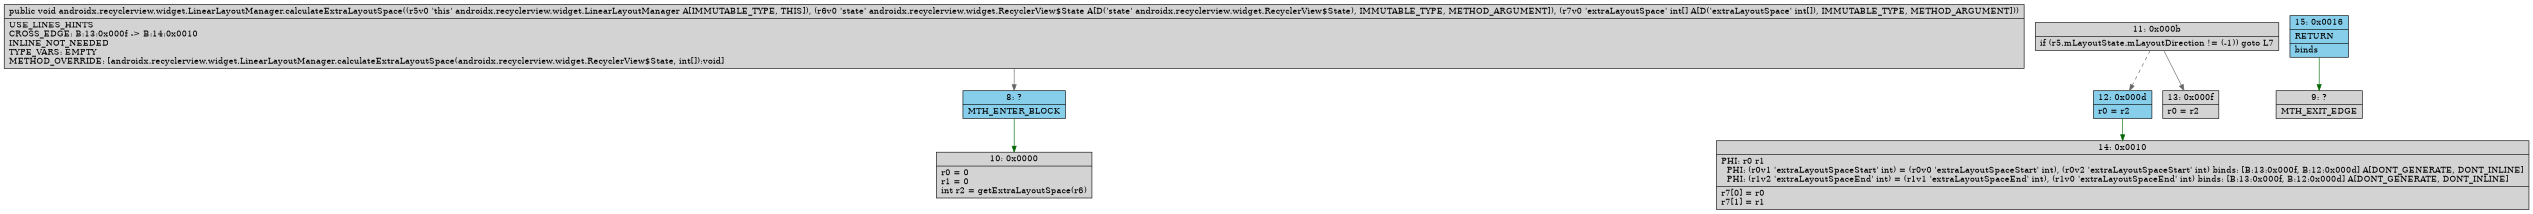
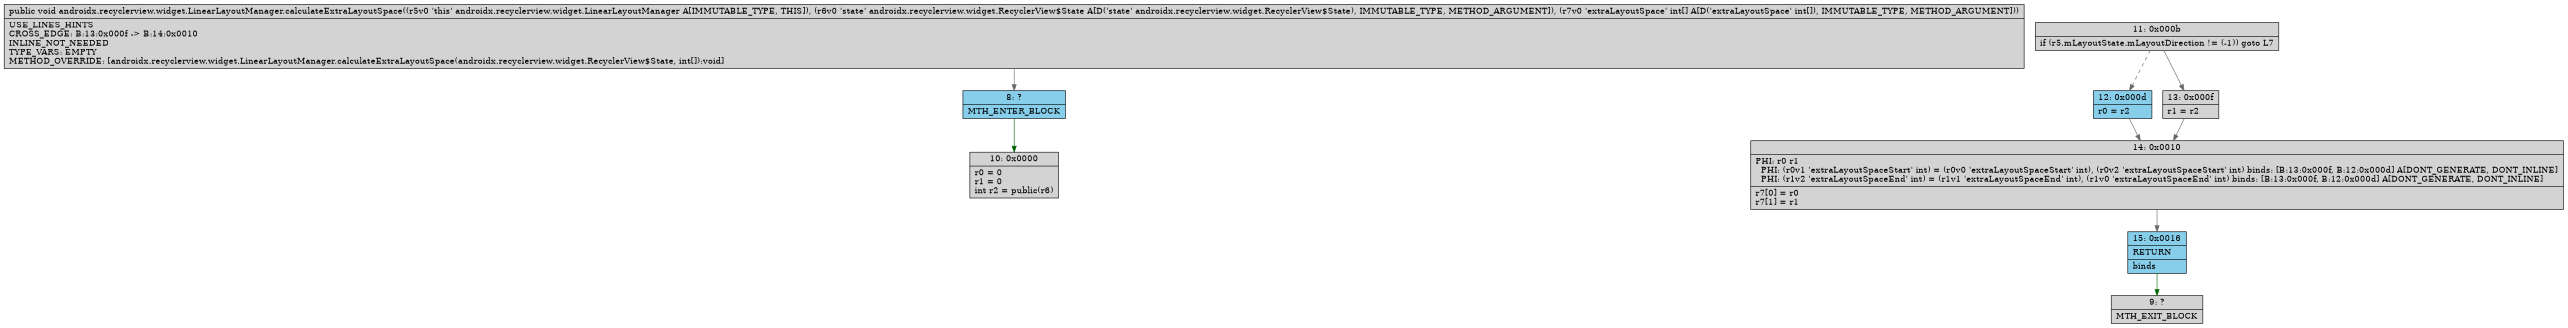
(2184, 111) -> (2184, 111)
(2319, 111) -> (2157, 316)
(2123, 127) -> (2133, 127)
none -> (2180, 127)
(1014, 191) -> (1014, 191)
none -> (2157, 218)
